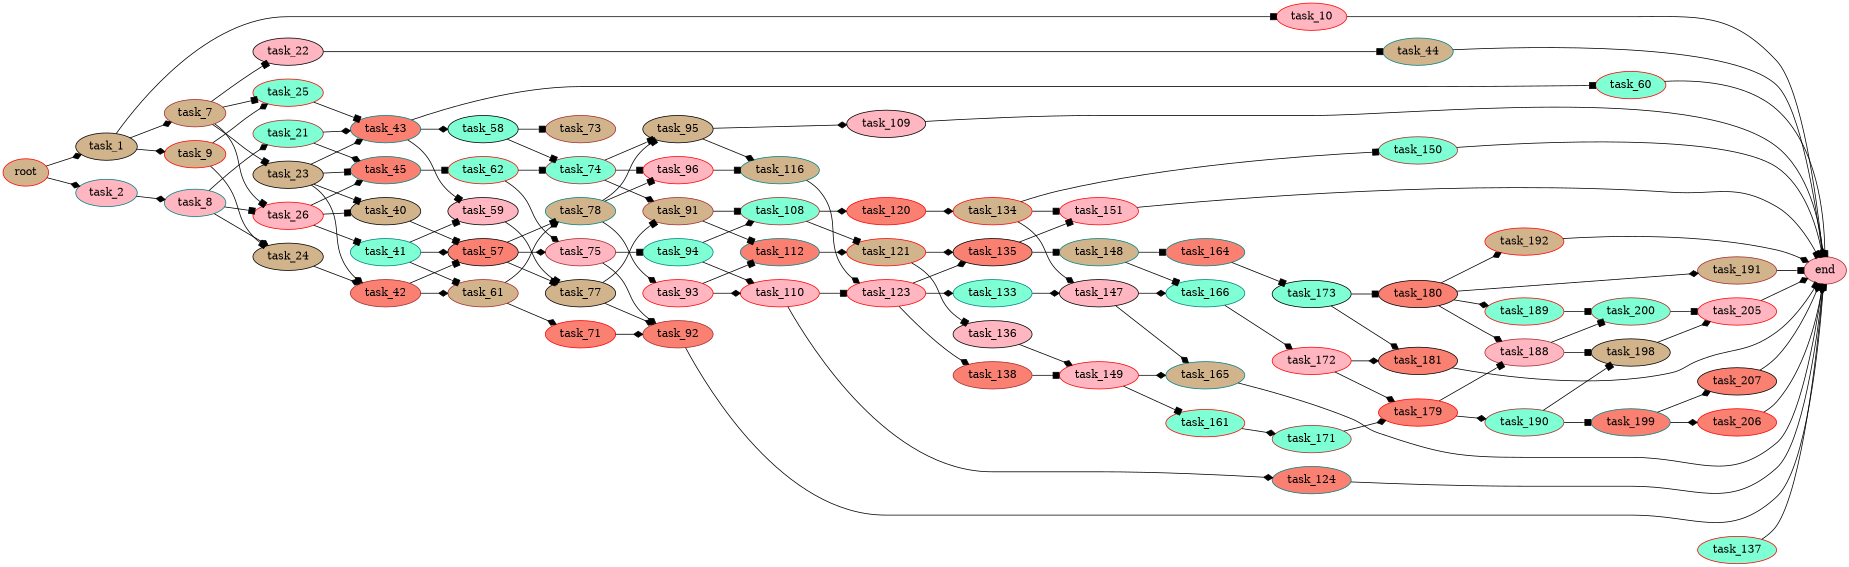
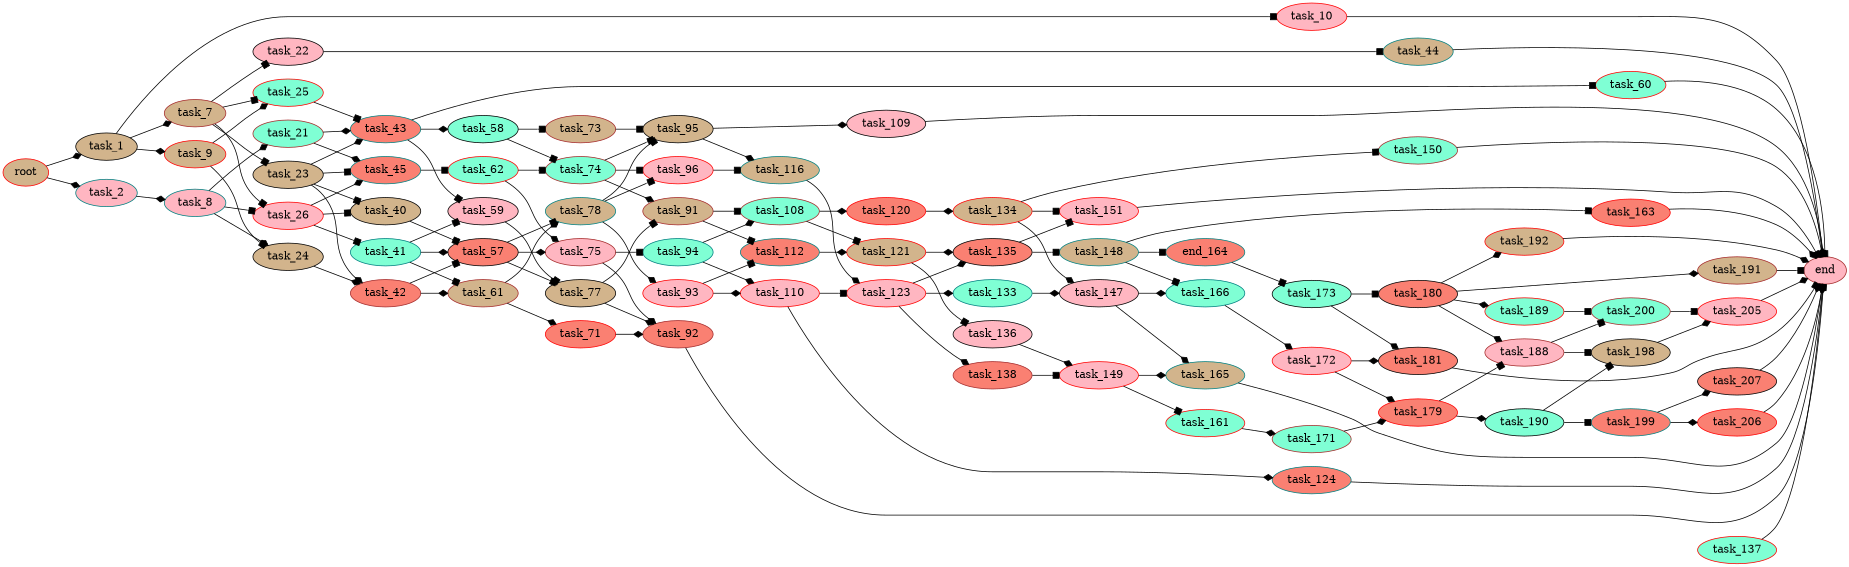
none -> (625, 129)
none -> (1631, 213)
(1205, 252) -> (1205, 252)
(1524, 422) -> (1524, 422)
